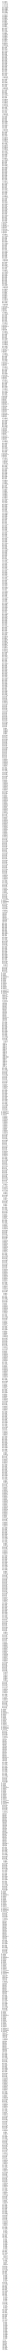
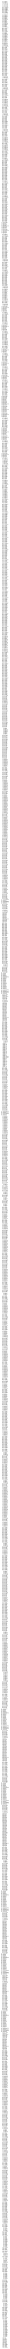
(5, 2039) -> none
